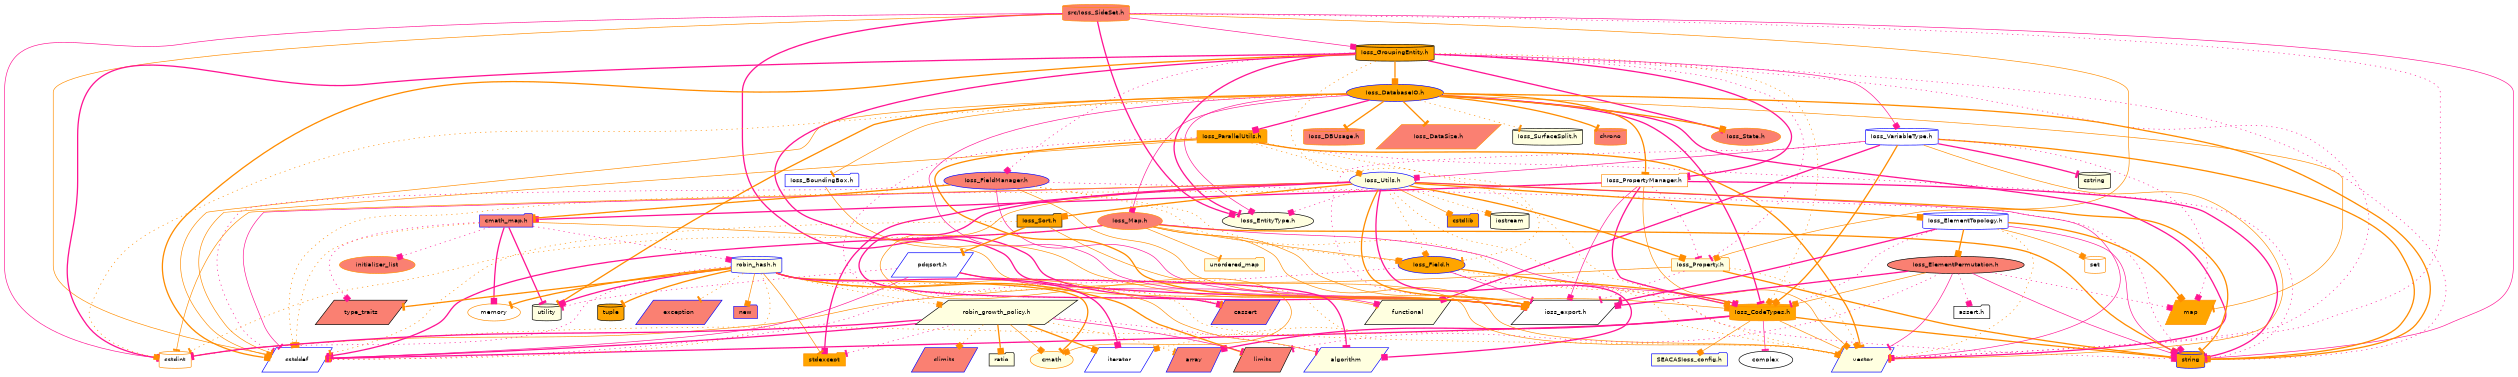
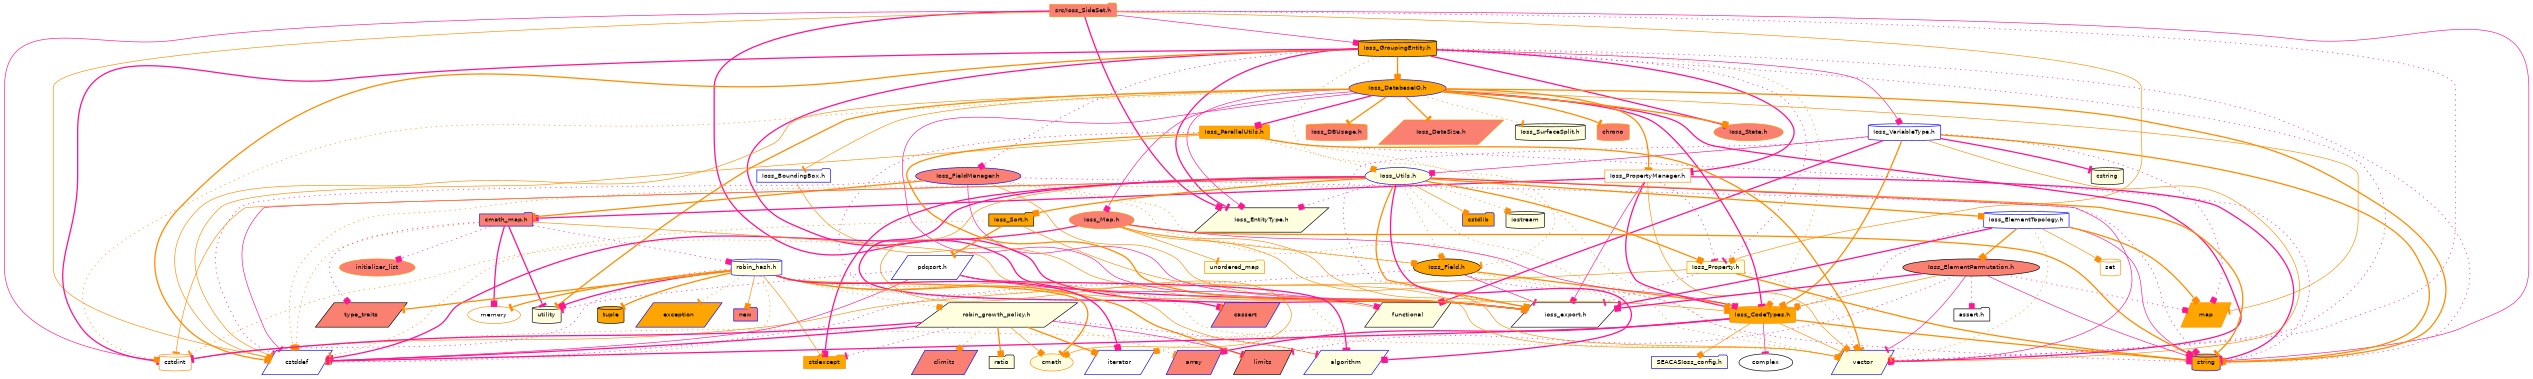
(1096, 13) -> (1083, 11)
(1268, 221) -> (1262, 220)
(1432, 265) -> (1447, 267)
(679, 312) -> (679, 315)
